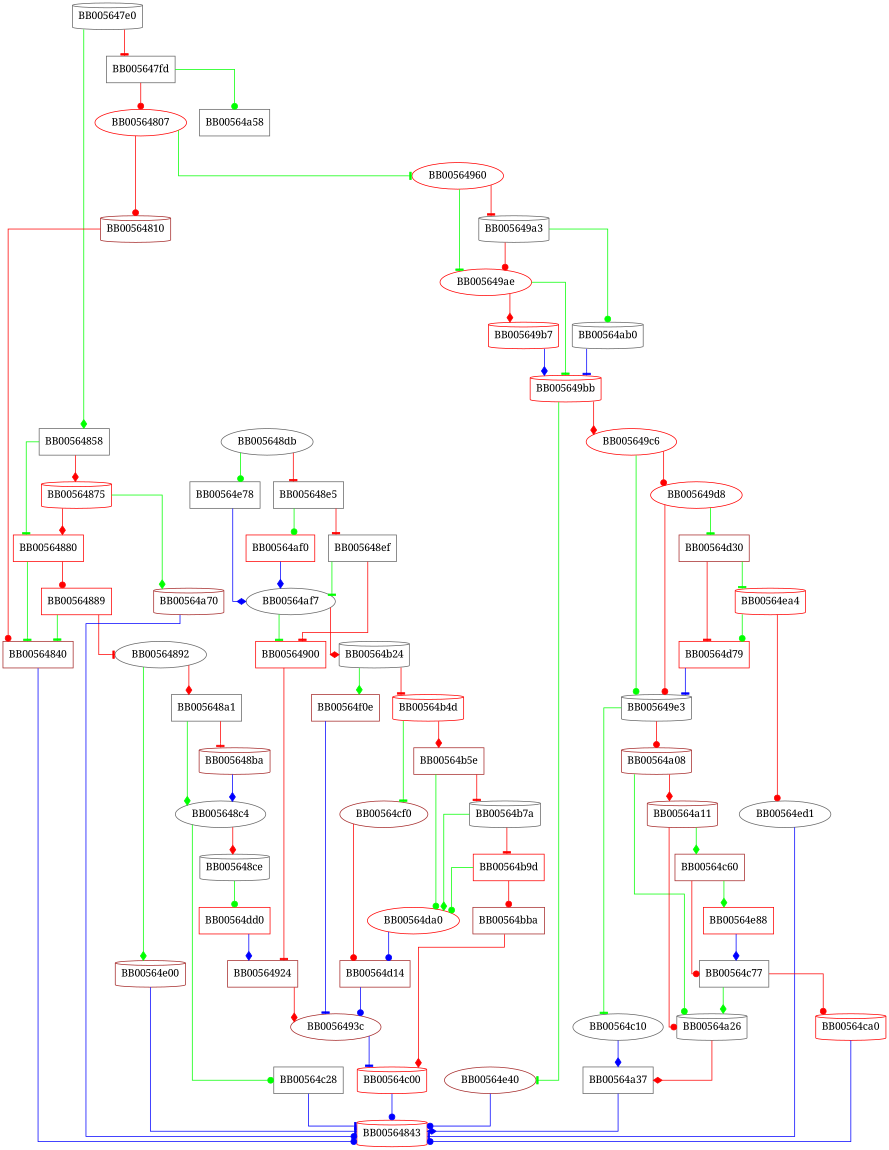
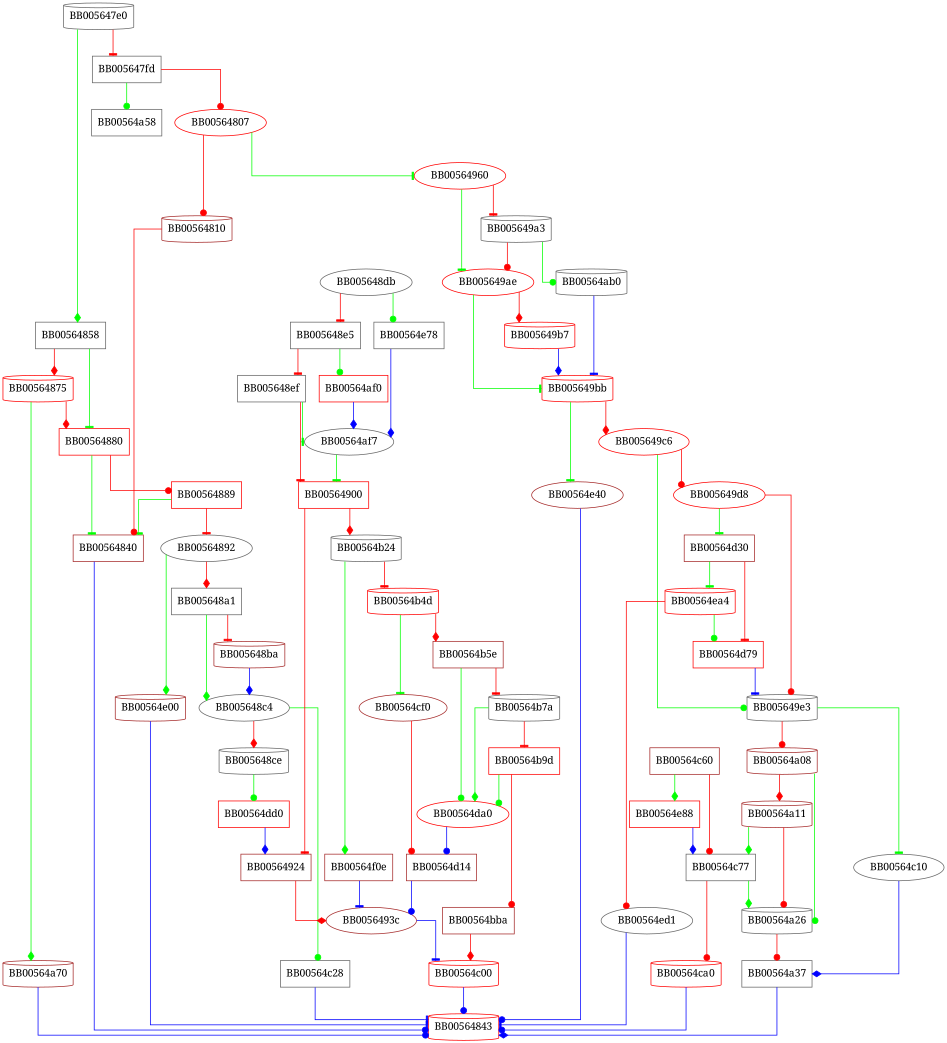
(331, 628) -> (350, 517)
(696, 836) -> (749, 836)
(707, 1080) -> (777, 944)
